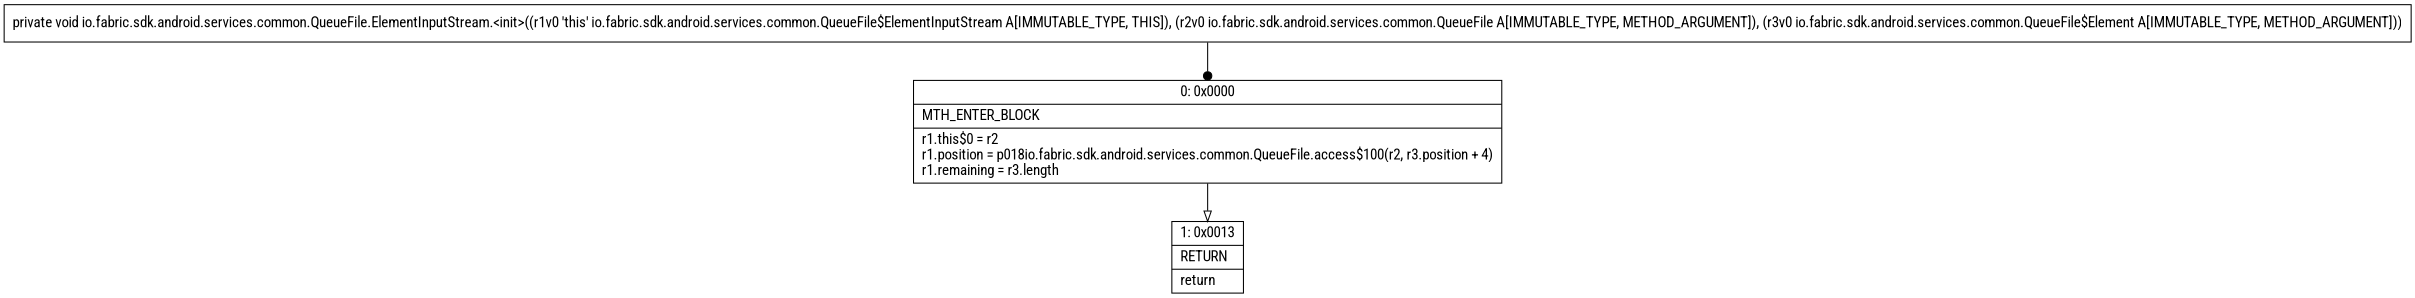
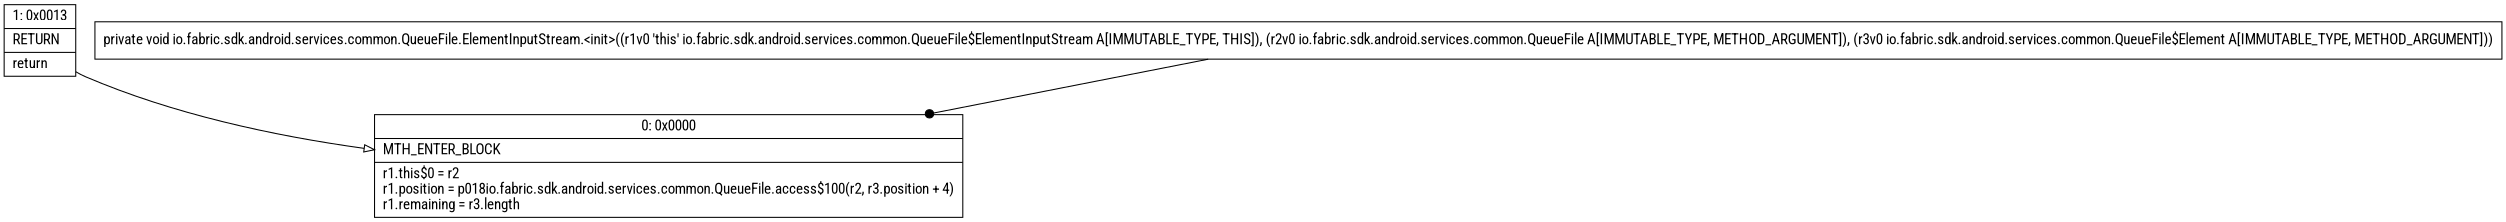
(1208, 197) -> (217, 120)
